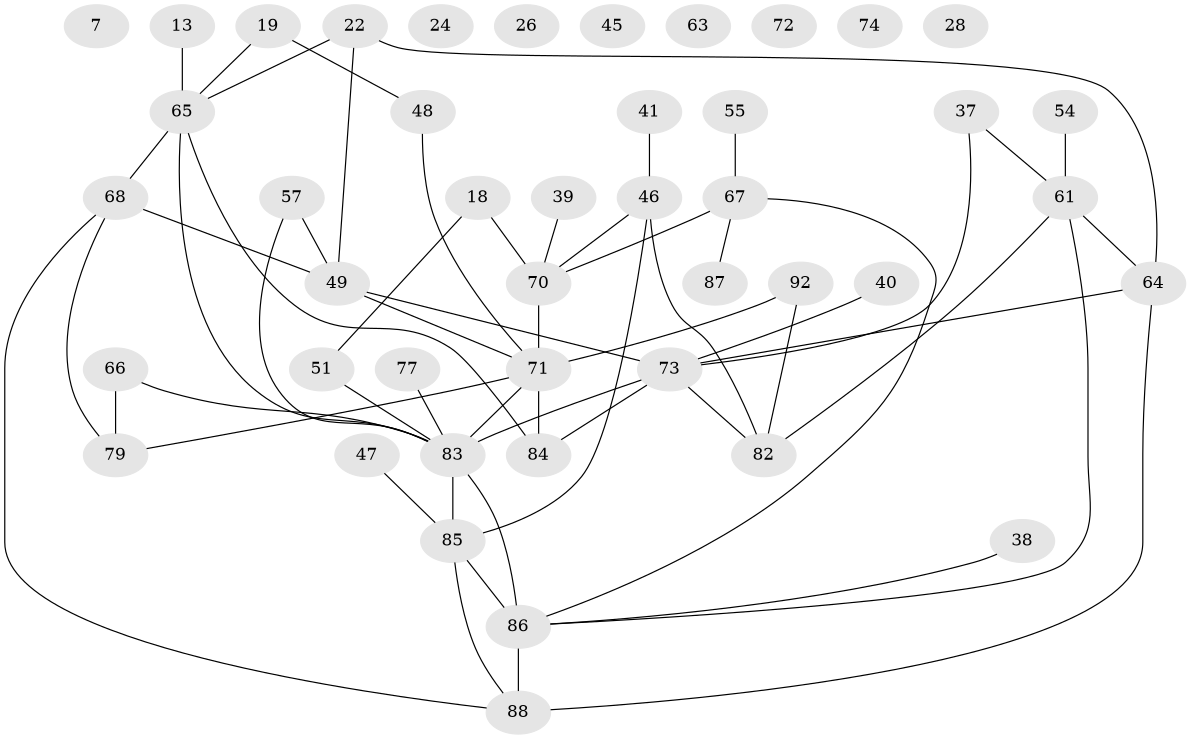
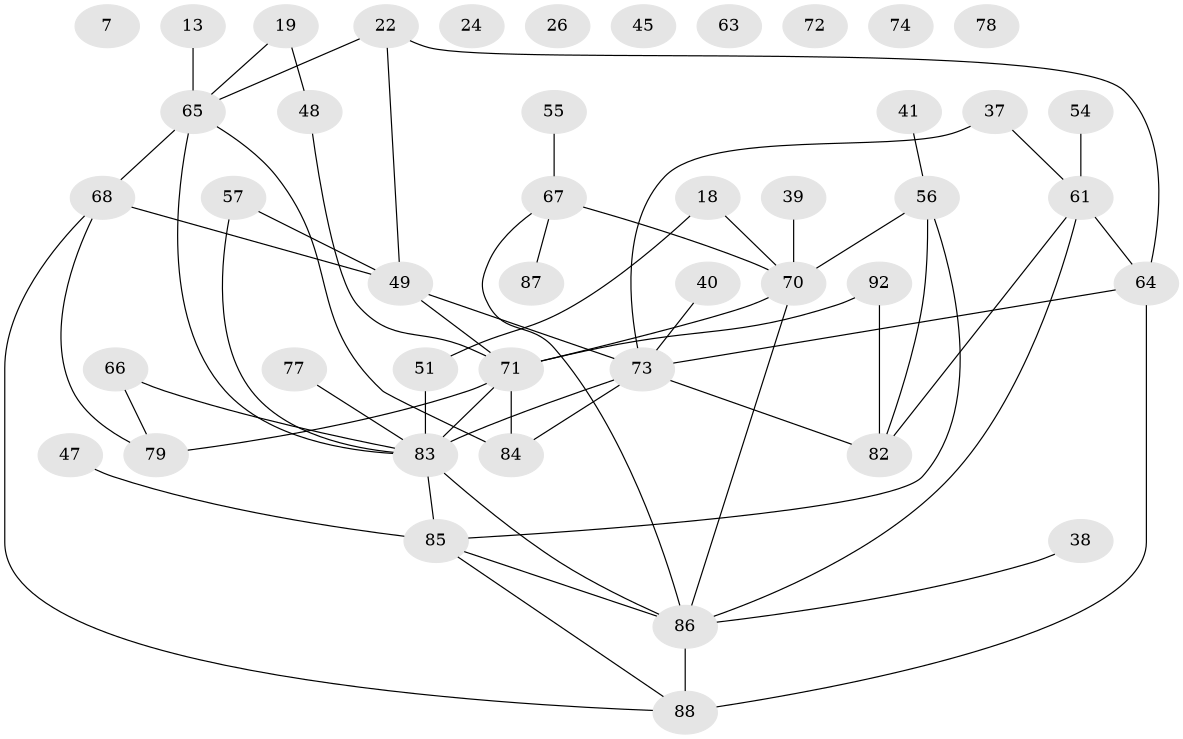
(956, 26) -> (987, 26)
(649, 198) -> (927, 198)
none -> (739, 455)
